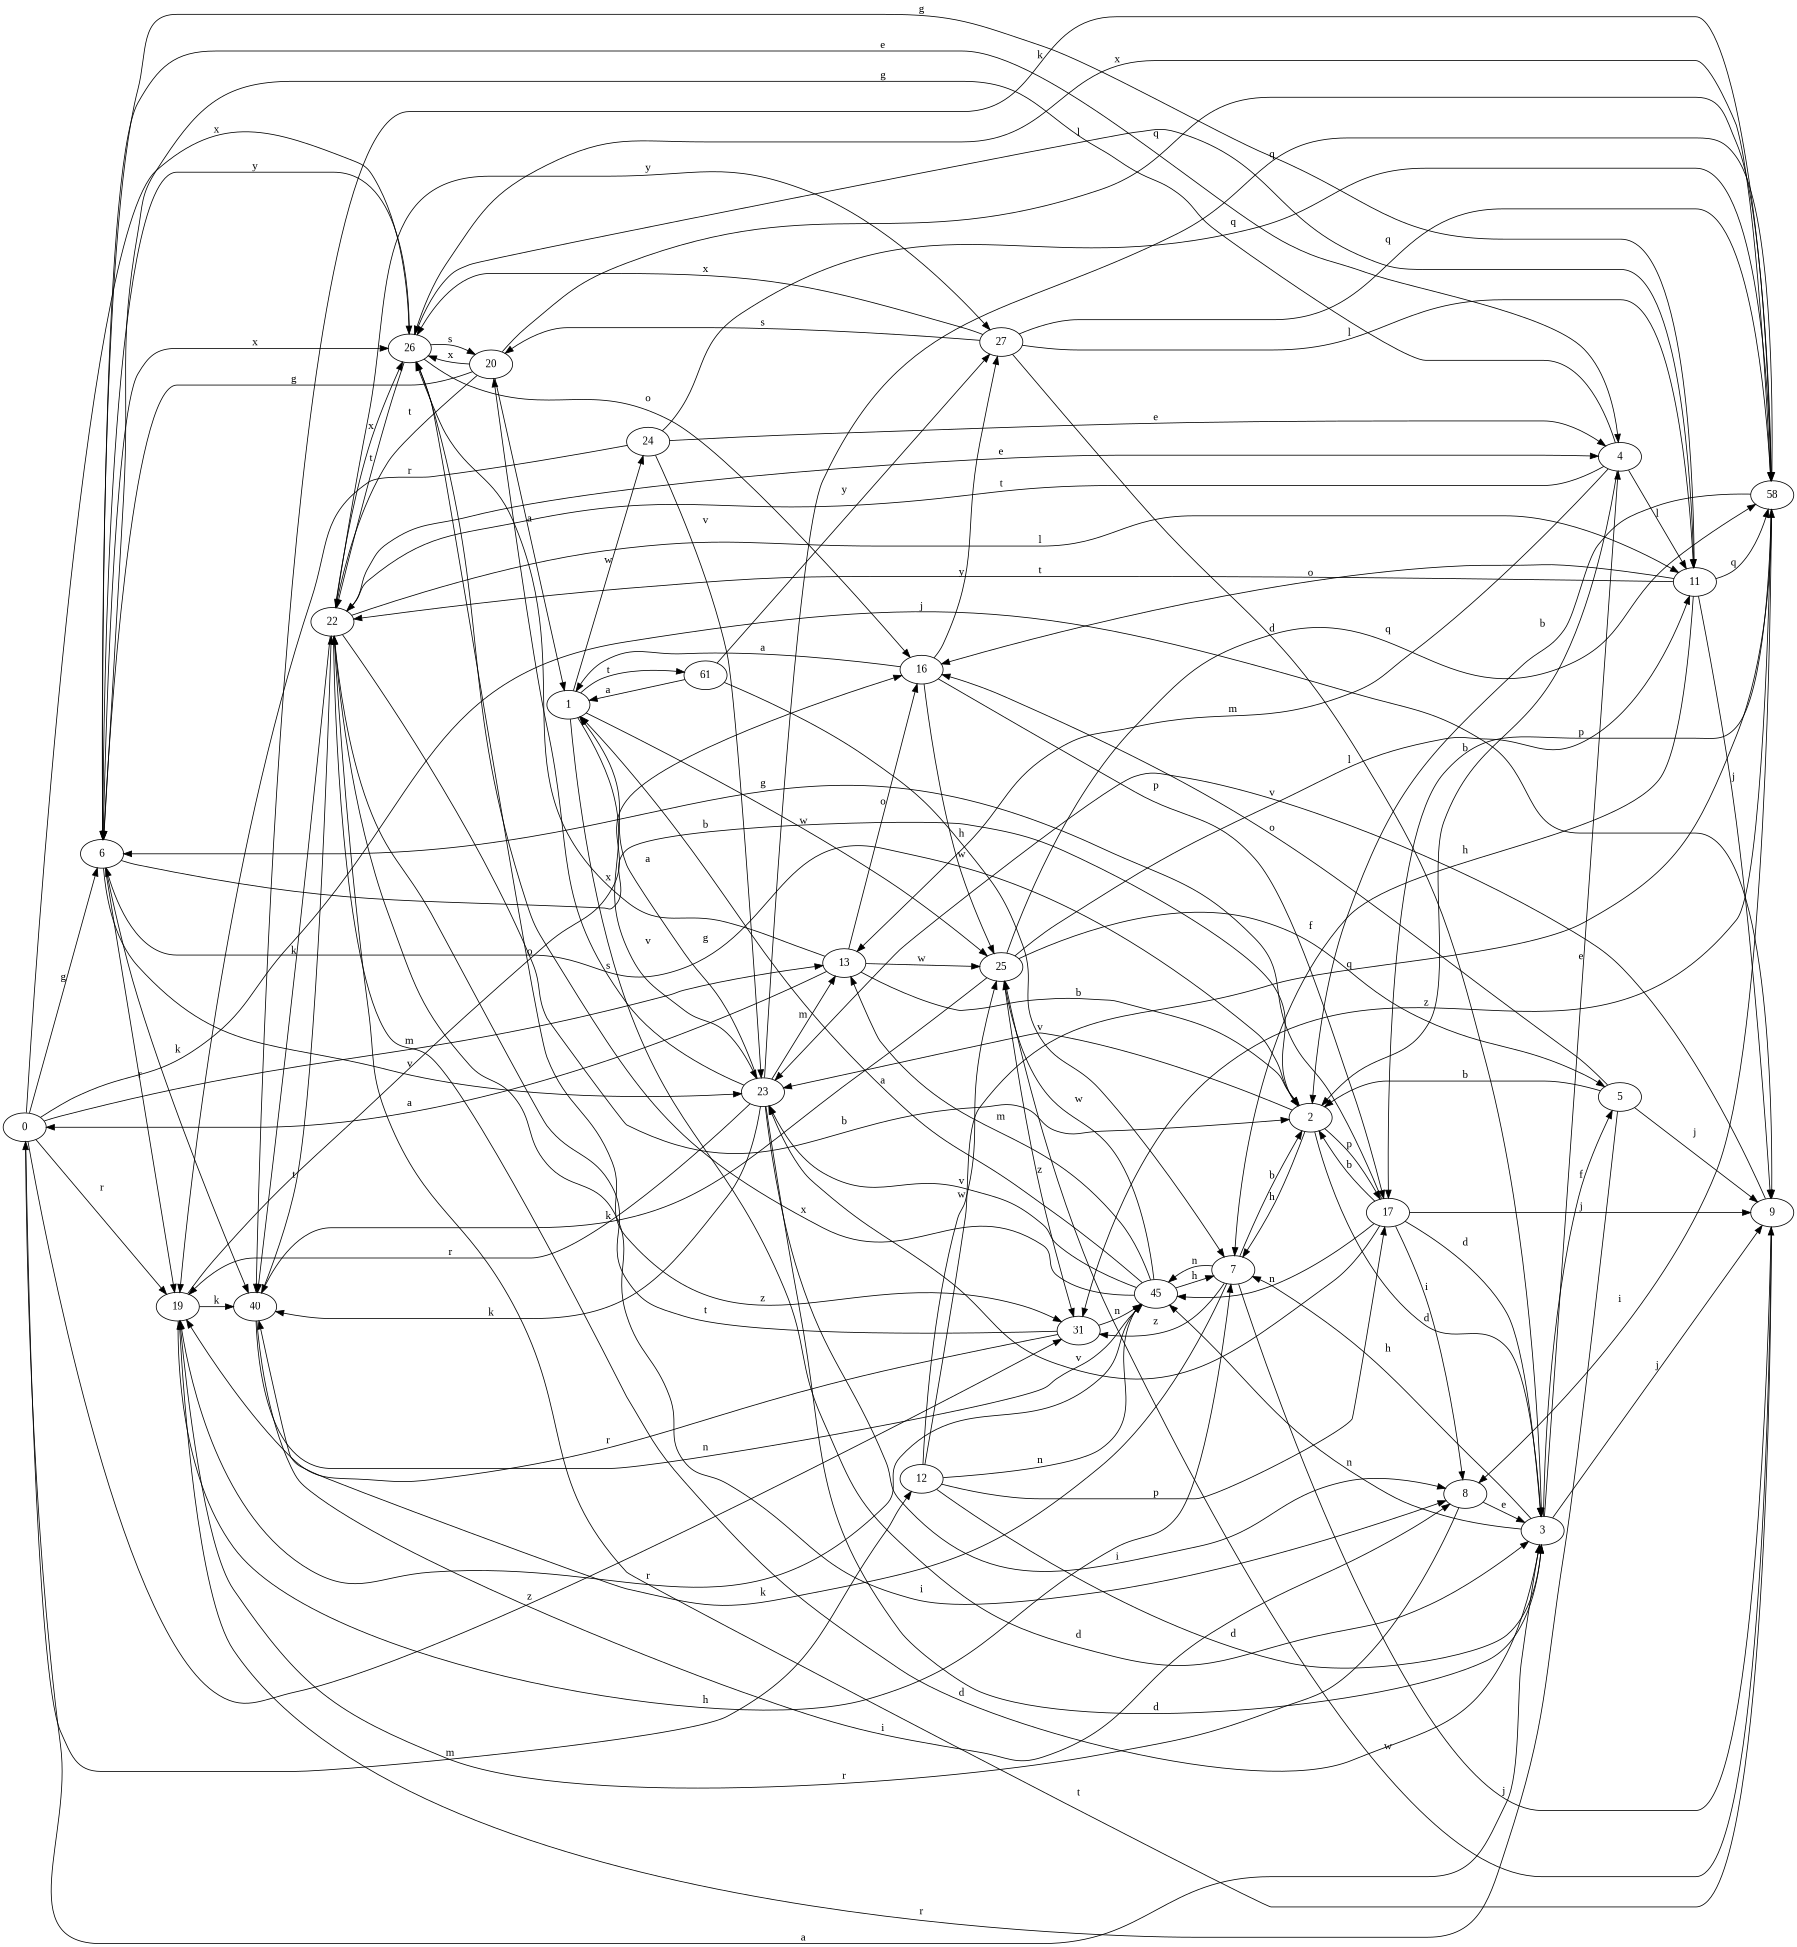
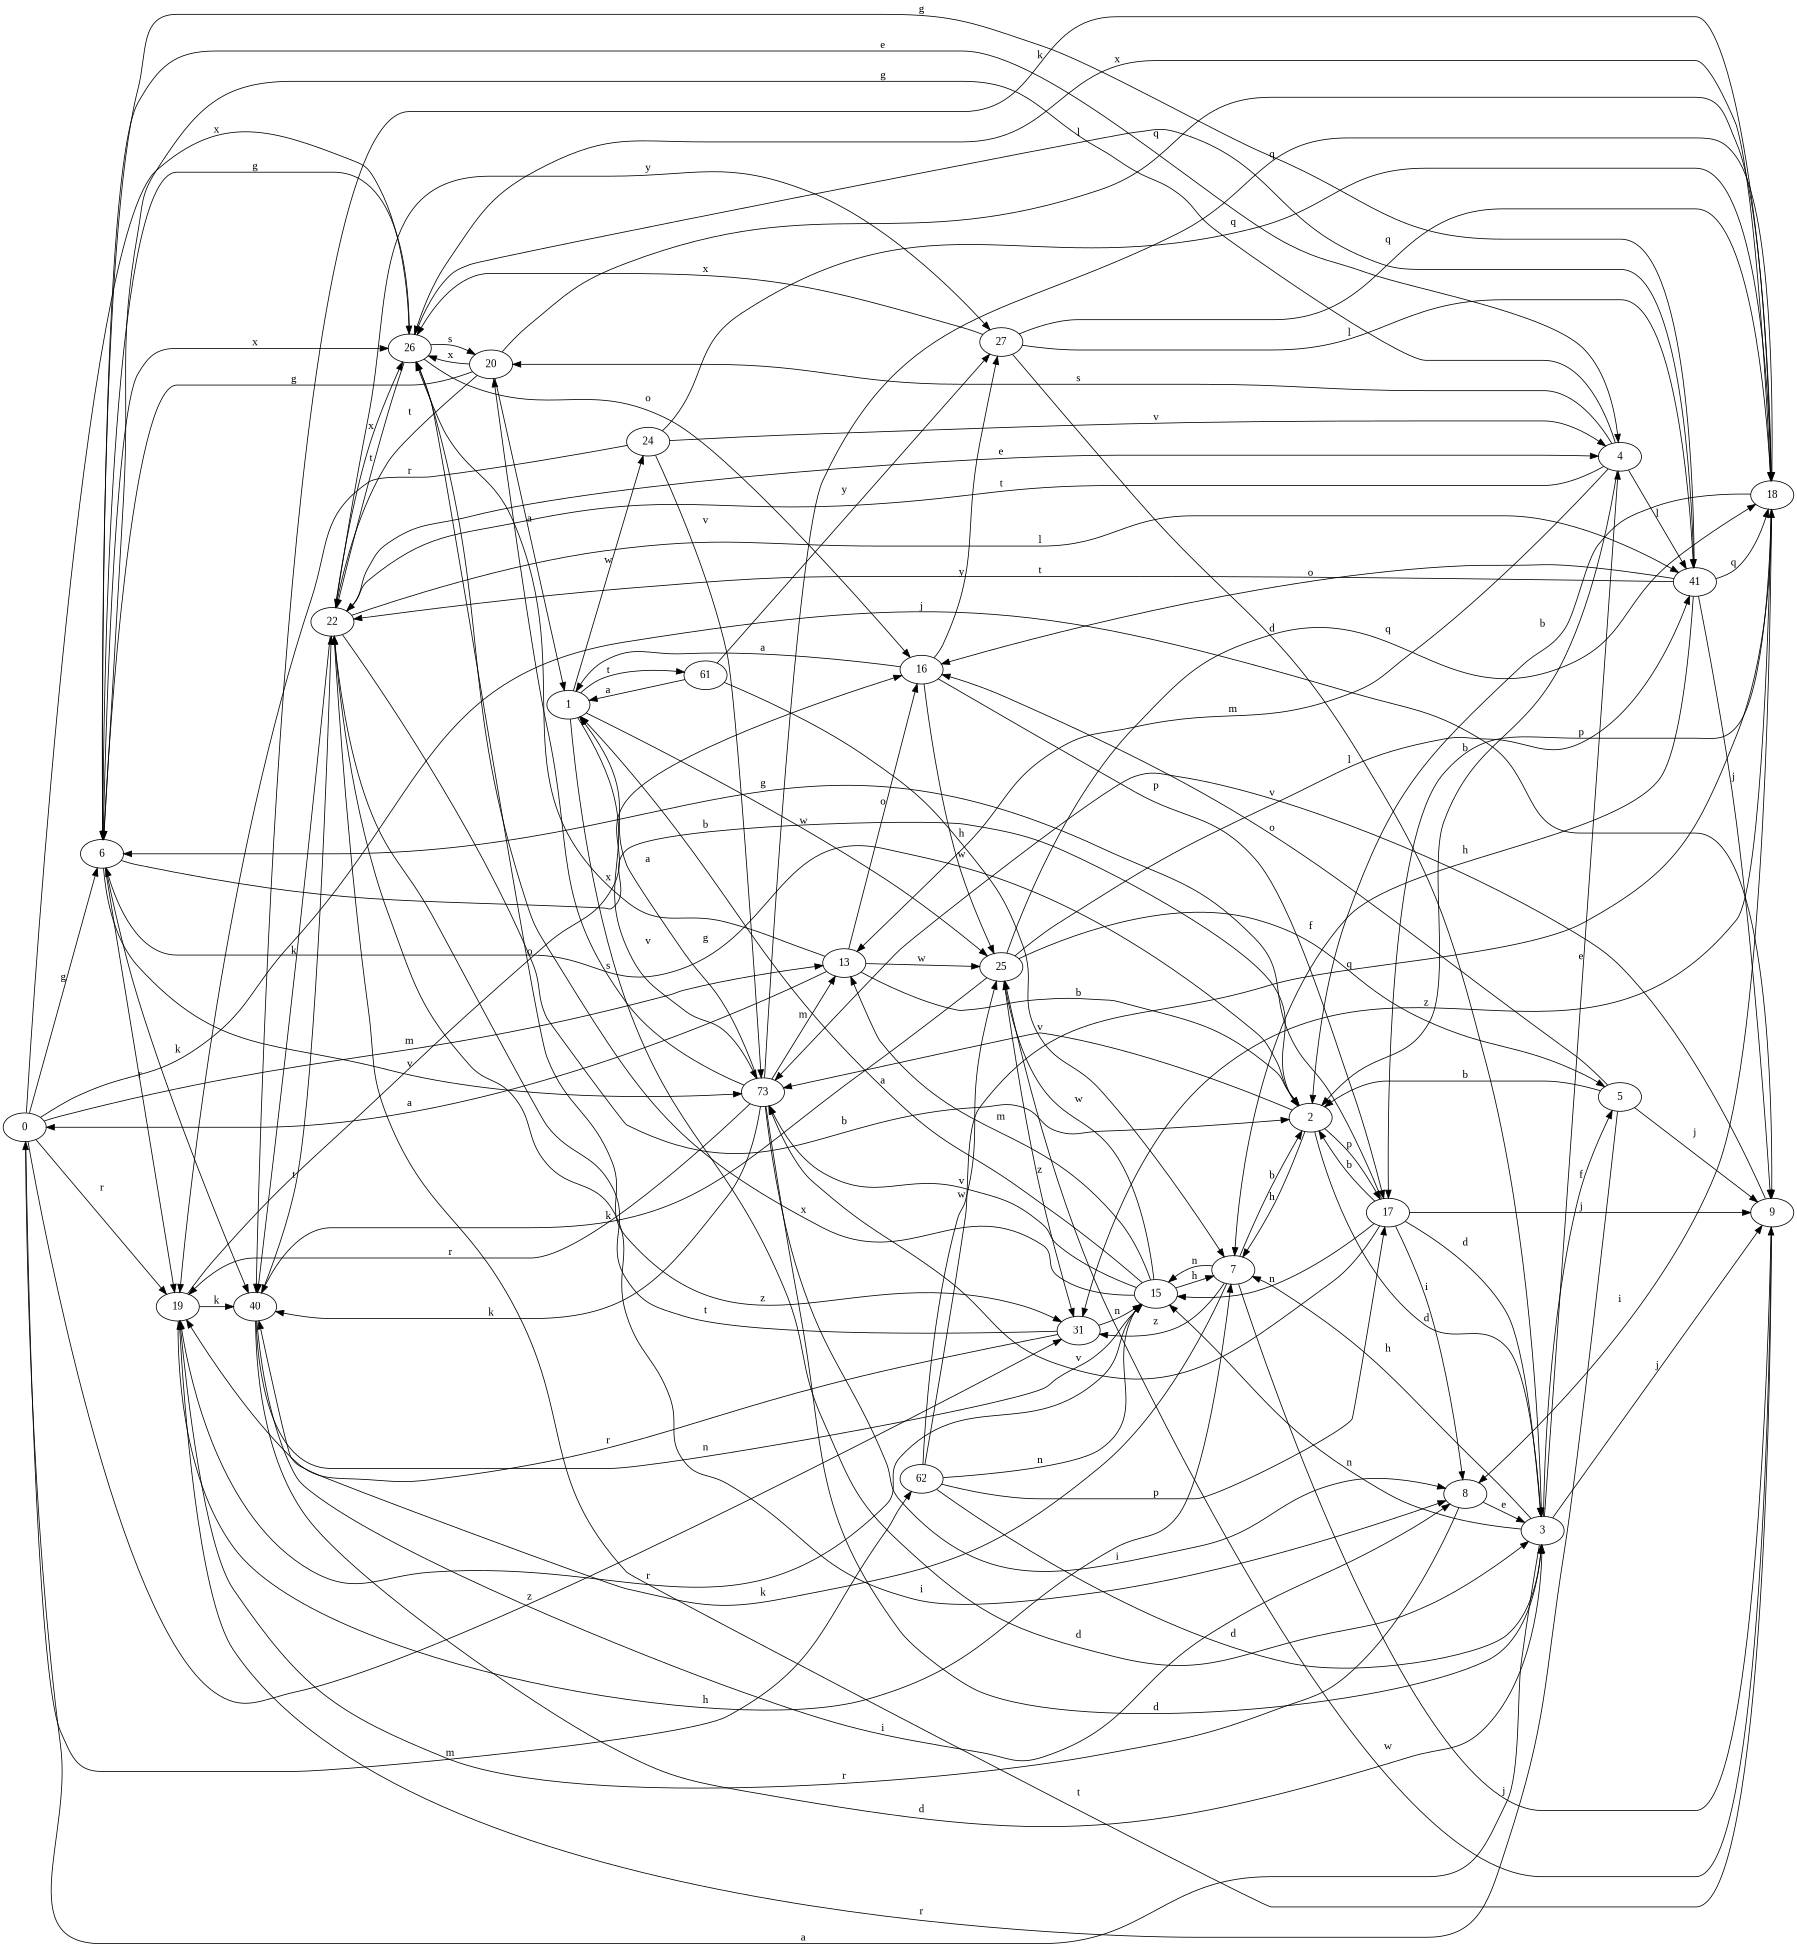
(255, 166) -> (255, 166)
(744, 328) -> (1077, 384)
(1156, 417) -> (1156, 417)
(1772, 495) -> (1772, 495)
(1695, 582) -> (1695, 582)
(763, 1092) -> (763, 1092)
(1156, 1294) -> (1156, 1294)
(922, 1479) -> (922, 1479)
(720, 1521) -> (851, 1809)
